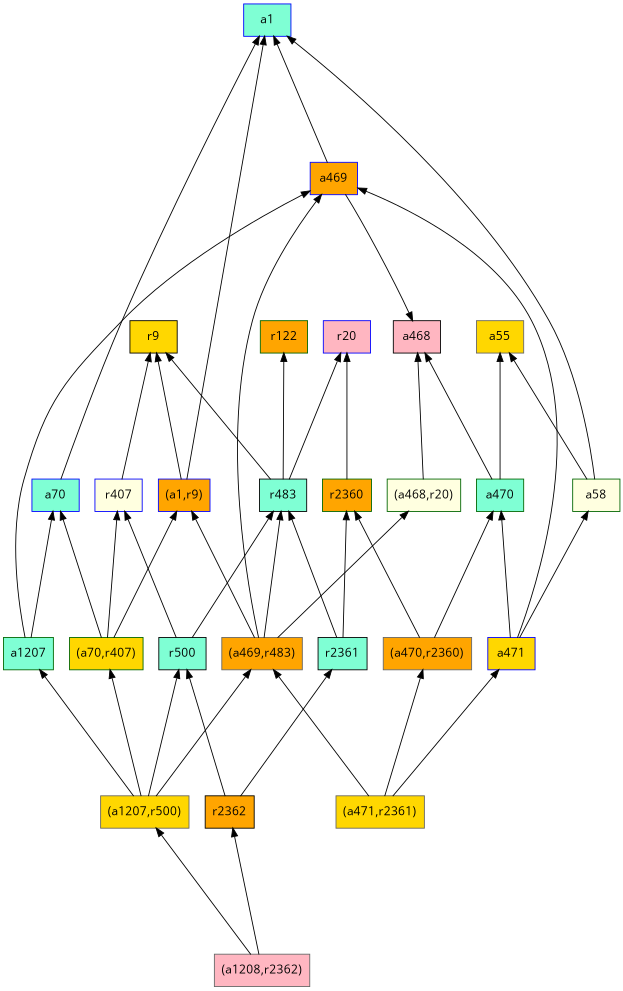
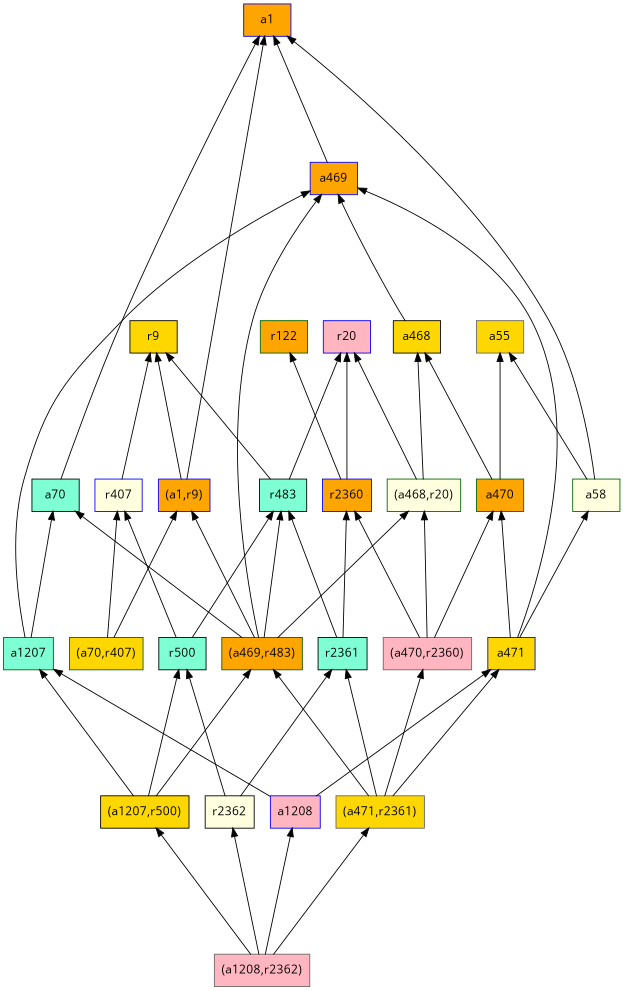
(267, 20) -> (267, 20)
(379, 253) -> (372, 262)
(417, 337) -> (417, 337)
(283, 420) -> (318, 423)
none -> (387, 420)
(56, 495) -> (56, 495)
(347, 495) -> (347, 495)
(500, 495) -> (500, 495)
(82, 579) -> (162, 577)
none -> (426, 579)
(262, 654) -> (262, 654)
(427, 654) -> (427, 654)
(127, 737) -> none
none -> (362, 737)
(145, 812) -> (145, 812)
(230, 812) -> (230, 812)
none -> (295, 812)
none -> (318, 895)
